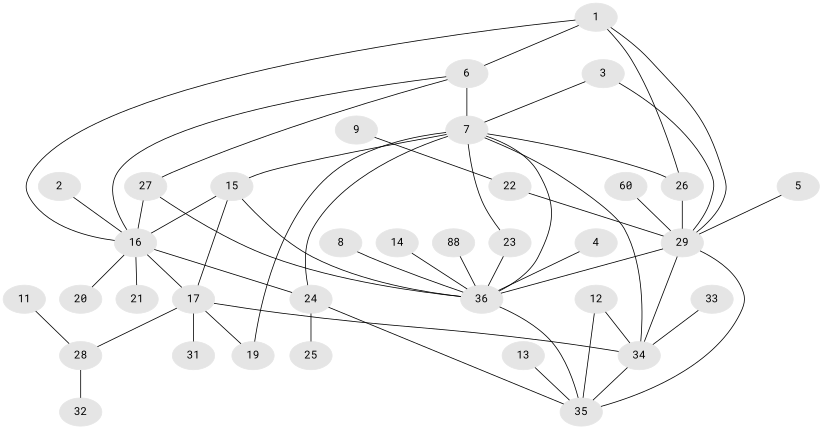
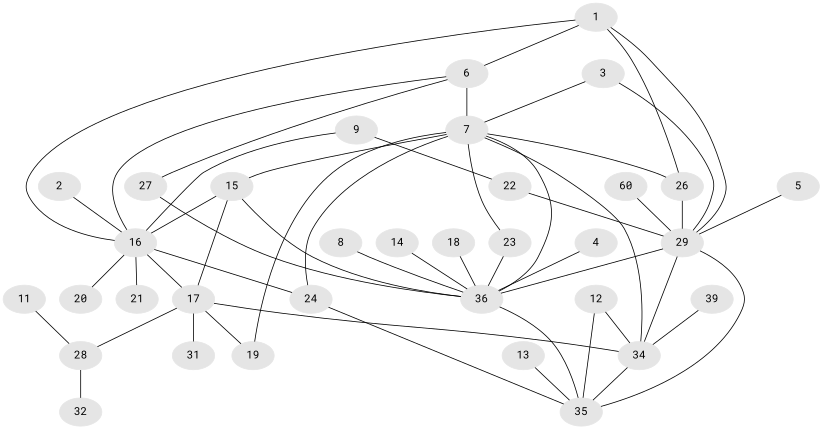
(141, 215) -> (229, 160)
(454, 243) -> (454, 243)
(712, 299) -> (712, 299)
(311, 356) -> none
